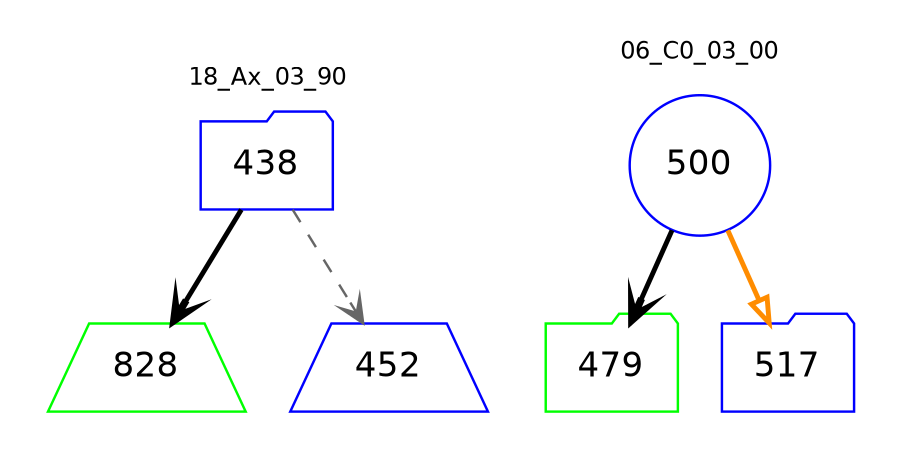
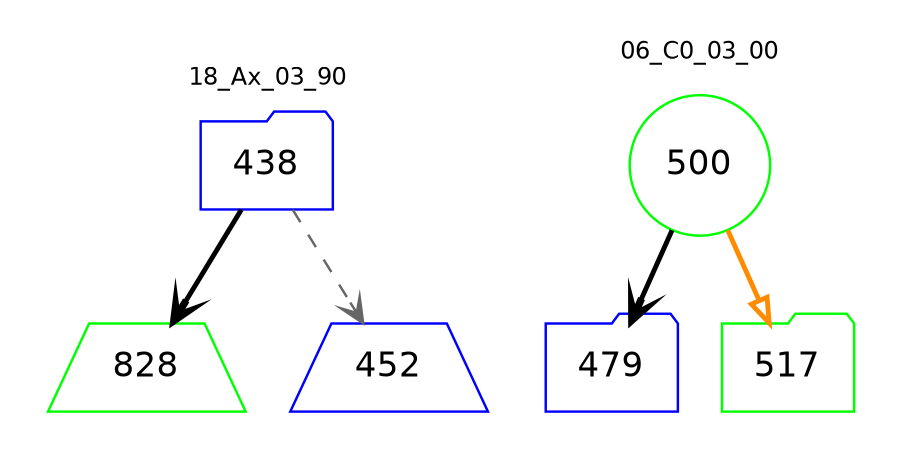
(700, 165) -> (700, 165)
(612, 368) -> (612, 368)
(788, 368) -> (788, 368)
